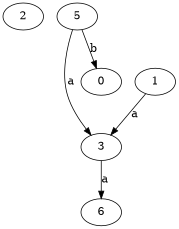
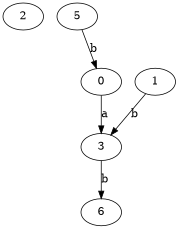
(65, 82) -> (101, 111)
(135, 114) -> (135, 114)
(105, 180) -> (105, 180)
